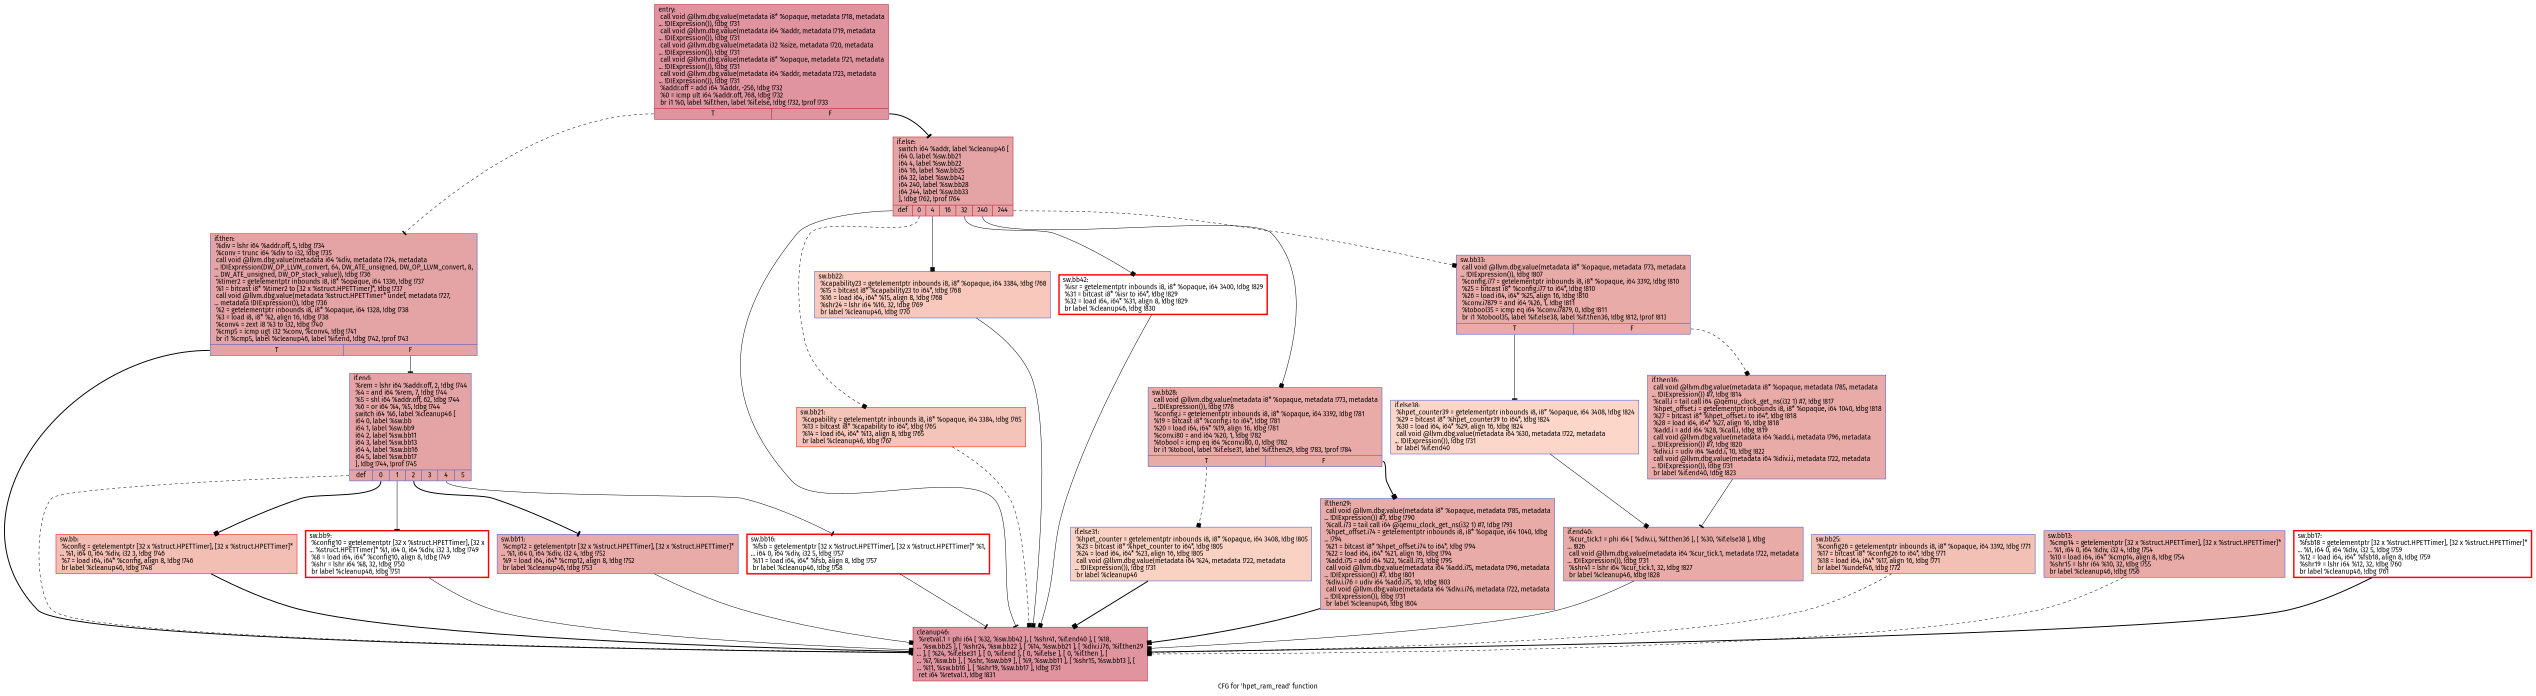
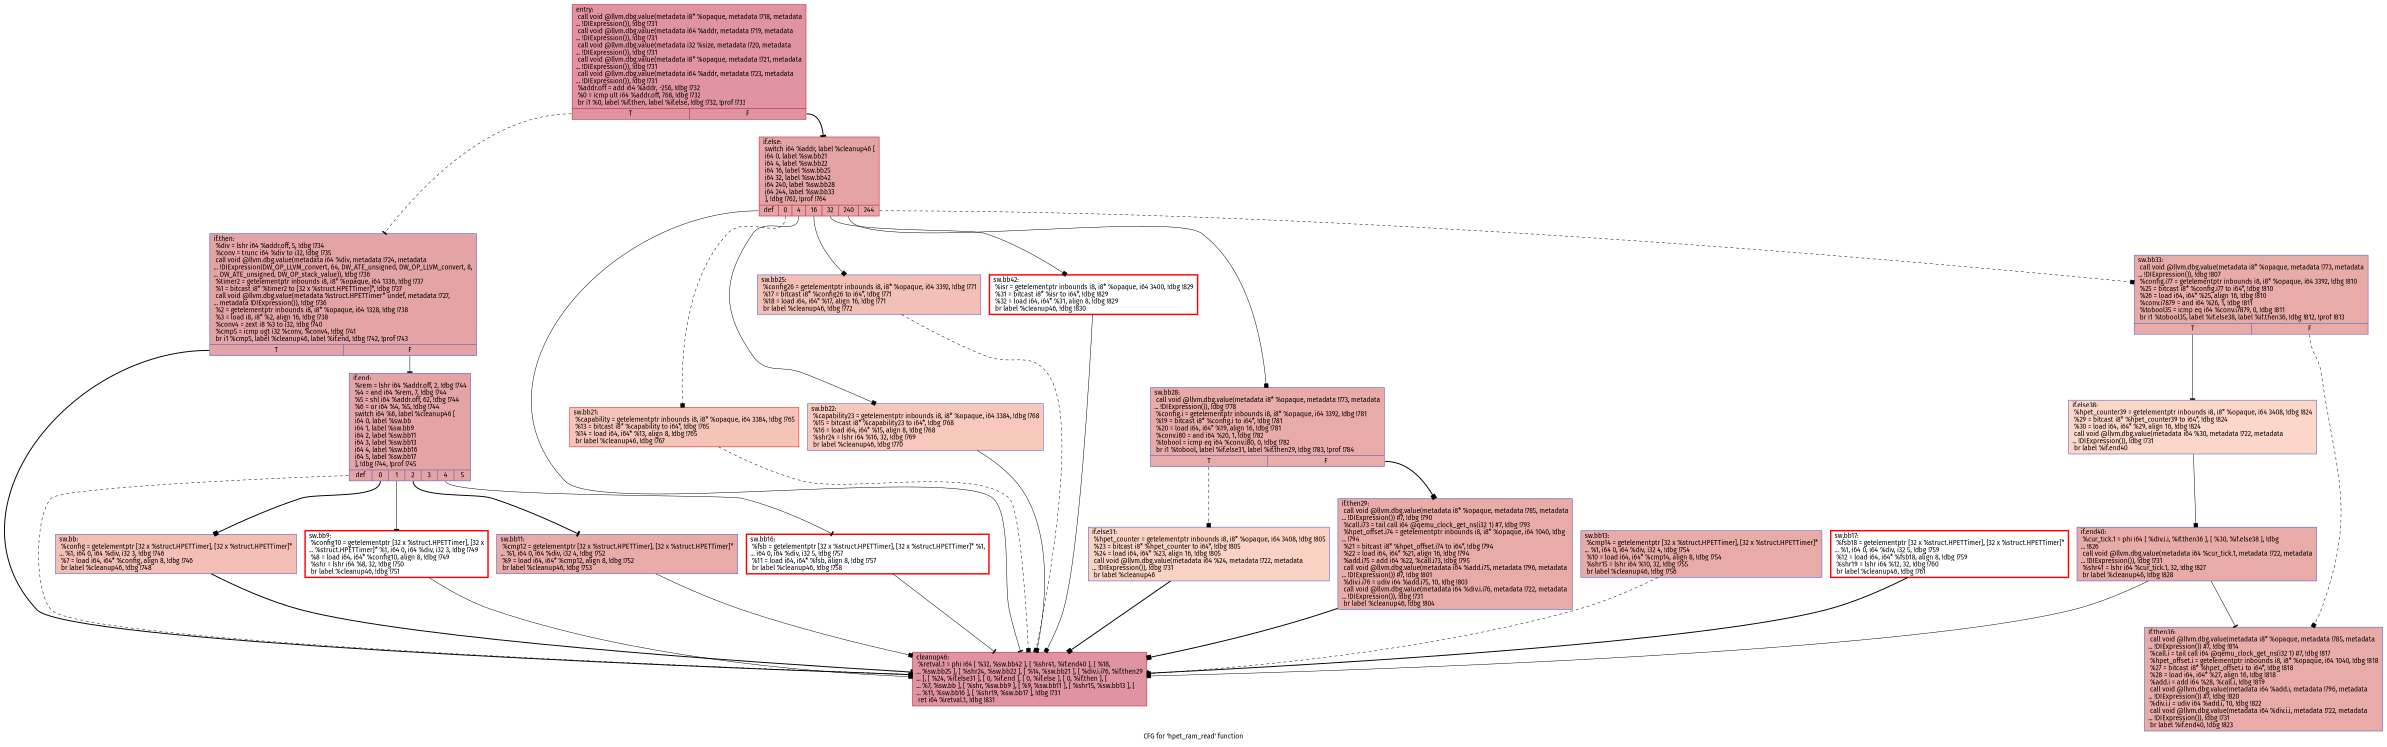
none -> (822, 246)
(1717, 502) -> (2223, 603)
(177, 554) -> (176, 554)
(1858, 568) -> (807, 309)
